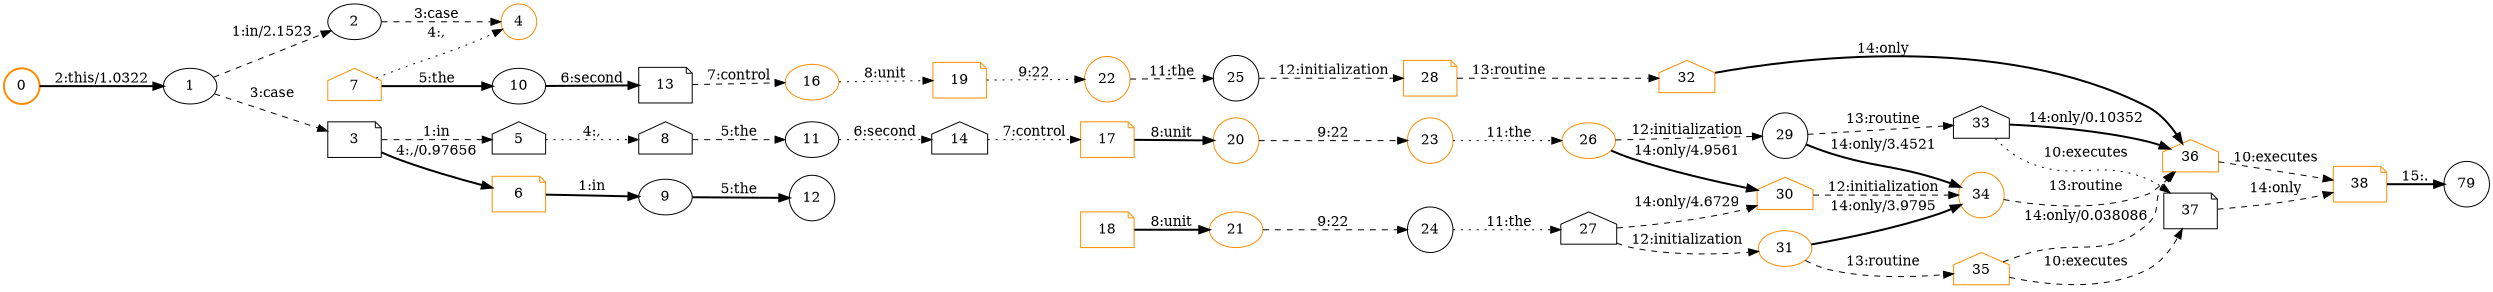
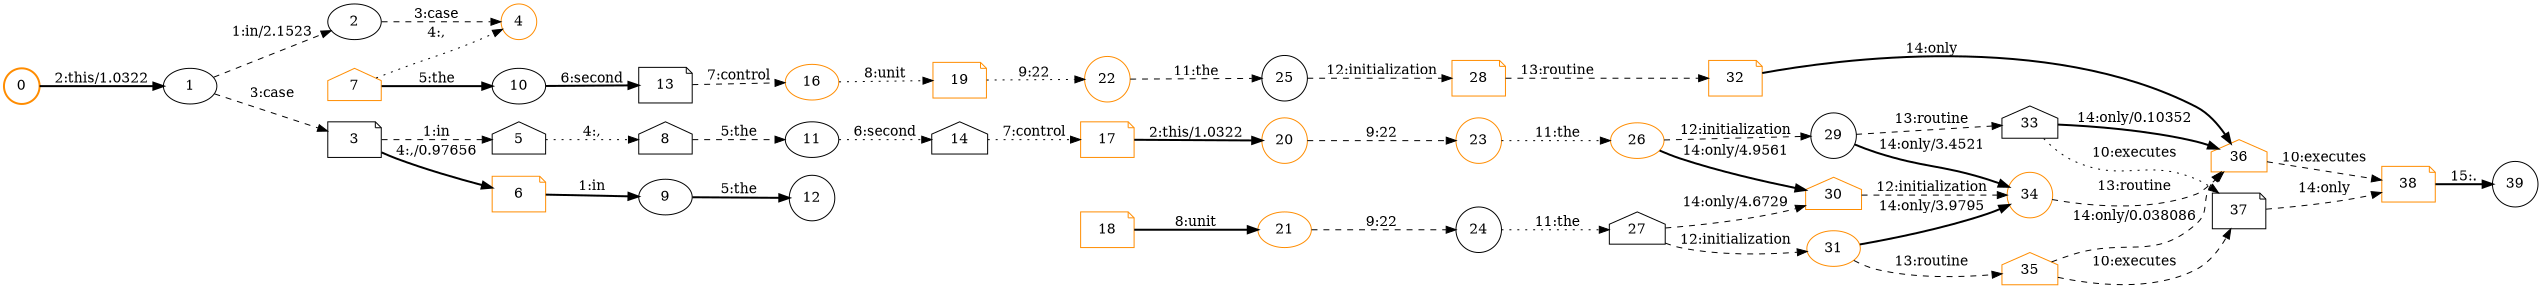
(1687, 78) -> (1735, 78)
(1172, 133) -> (1196, 133)
(2467, 184) -> (2515, 184)
